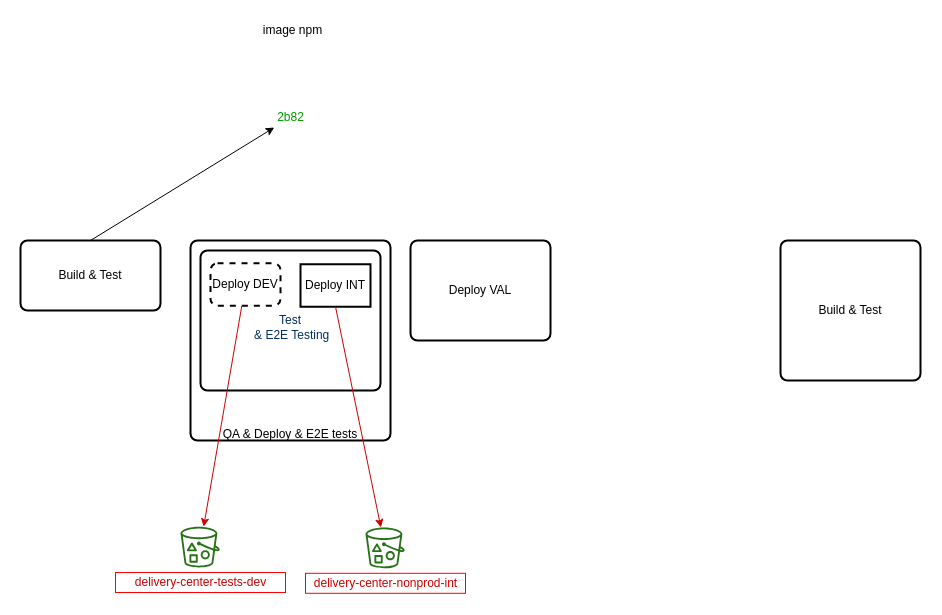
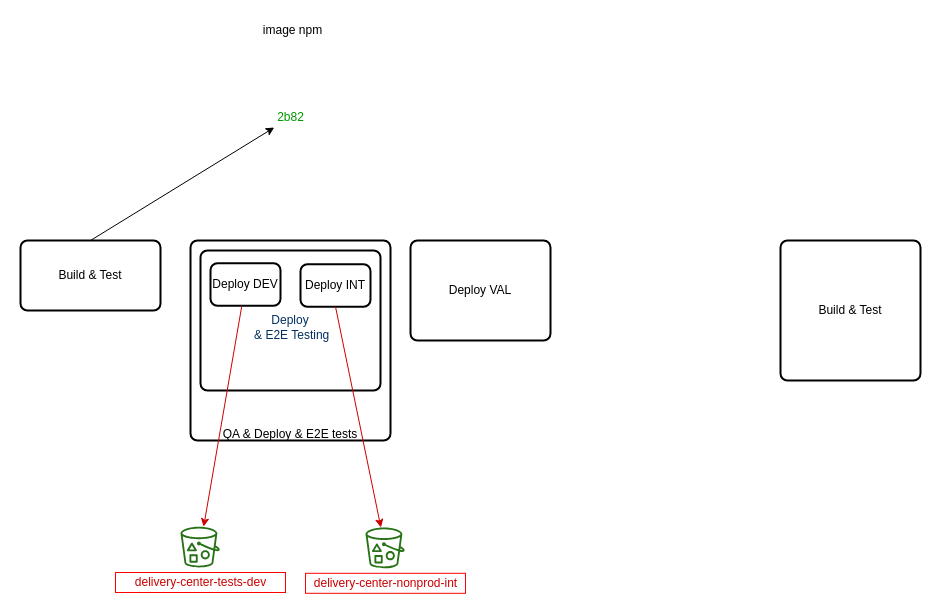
(246, 285) -> (246, 285)
(336, 286) -> (336, 286)
(291, 321) -> (291, 321)
